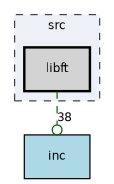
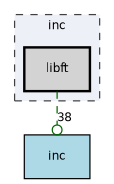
(57, 26) -> (57, 26)
